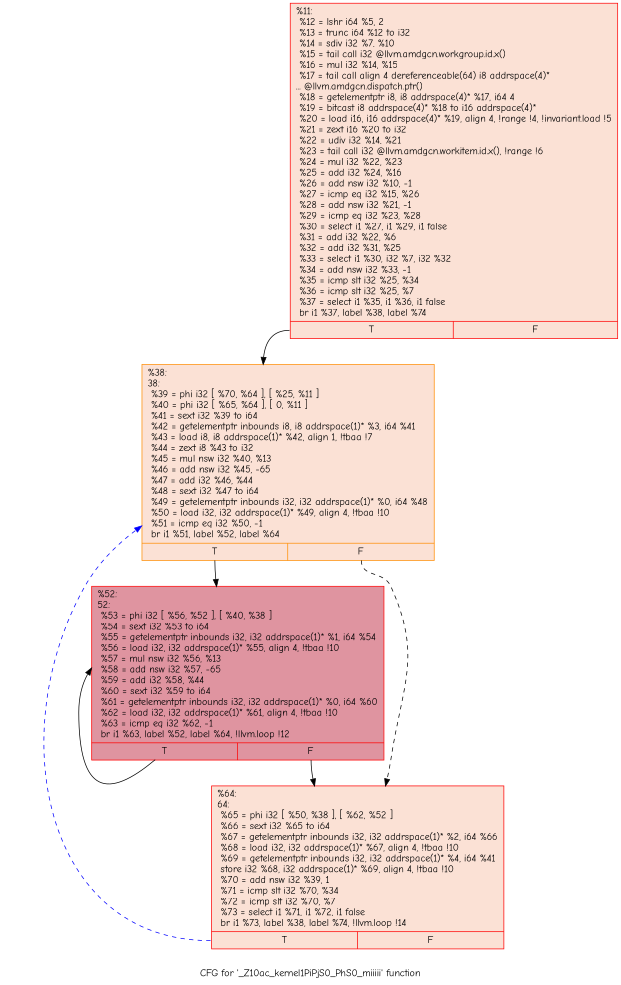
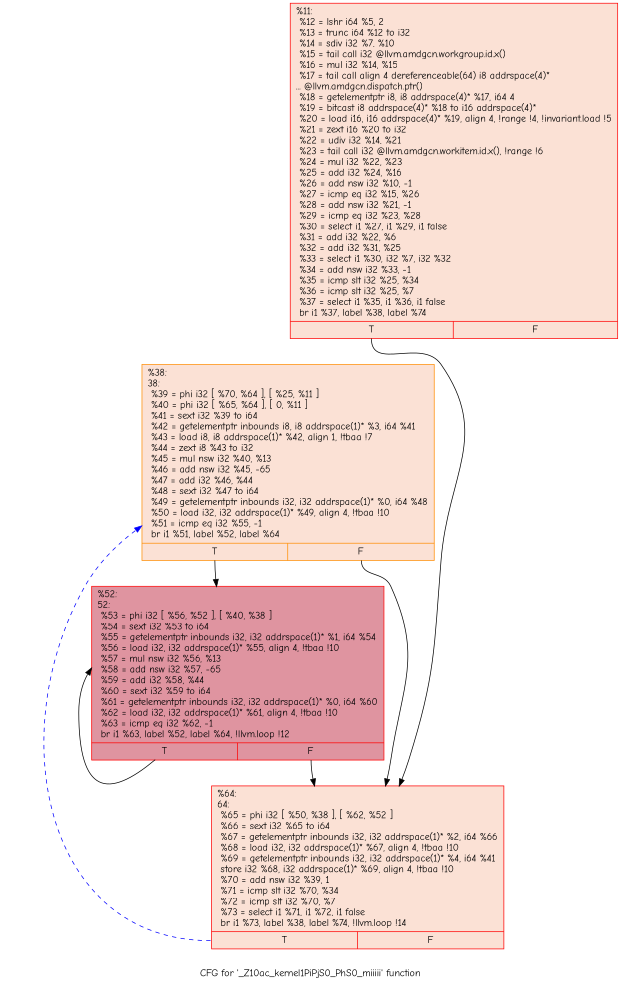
(271, 338) -> (445, 530)
(205, 523) -> (205, 523)
(407, 661) -> (407, 661)
